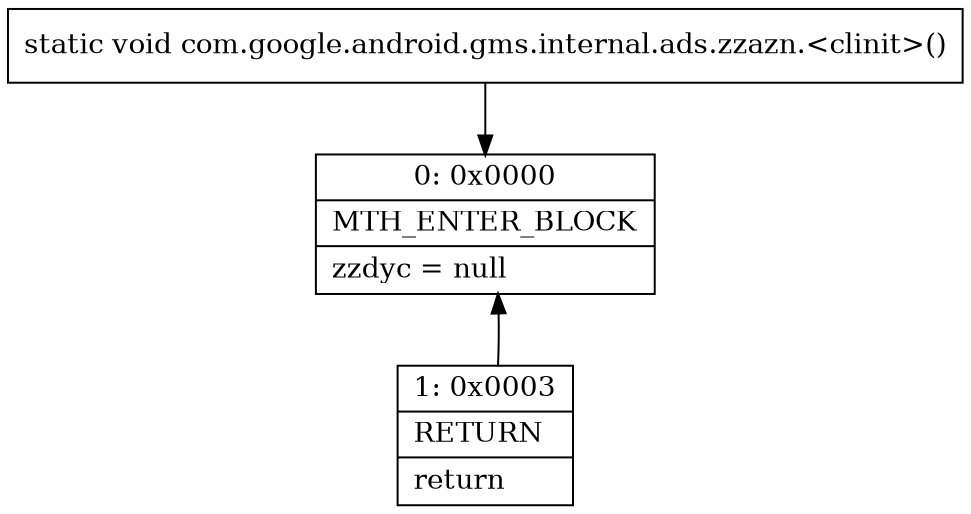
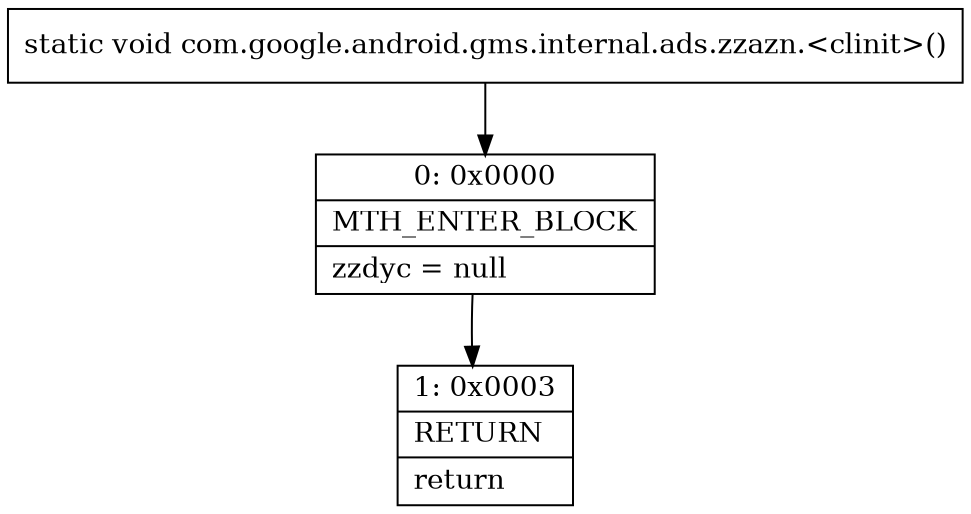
(499, 340) -> (472, 320)
